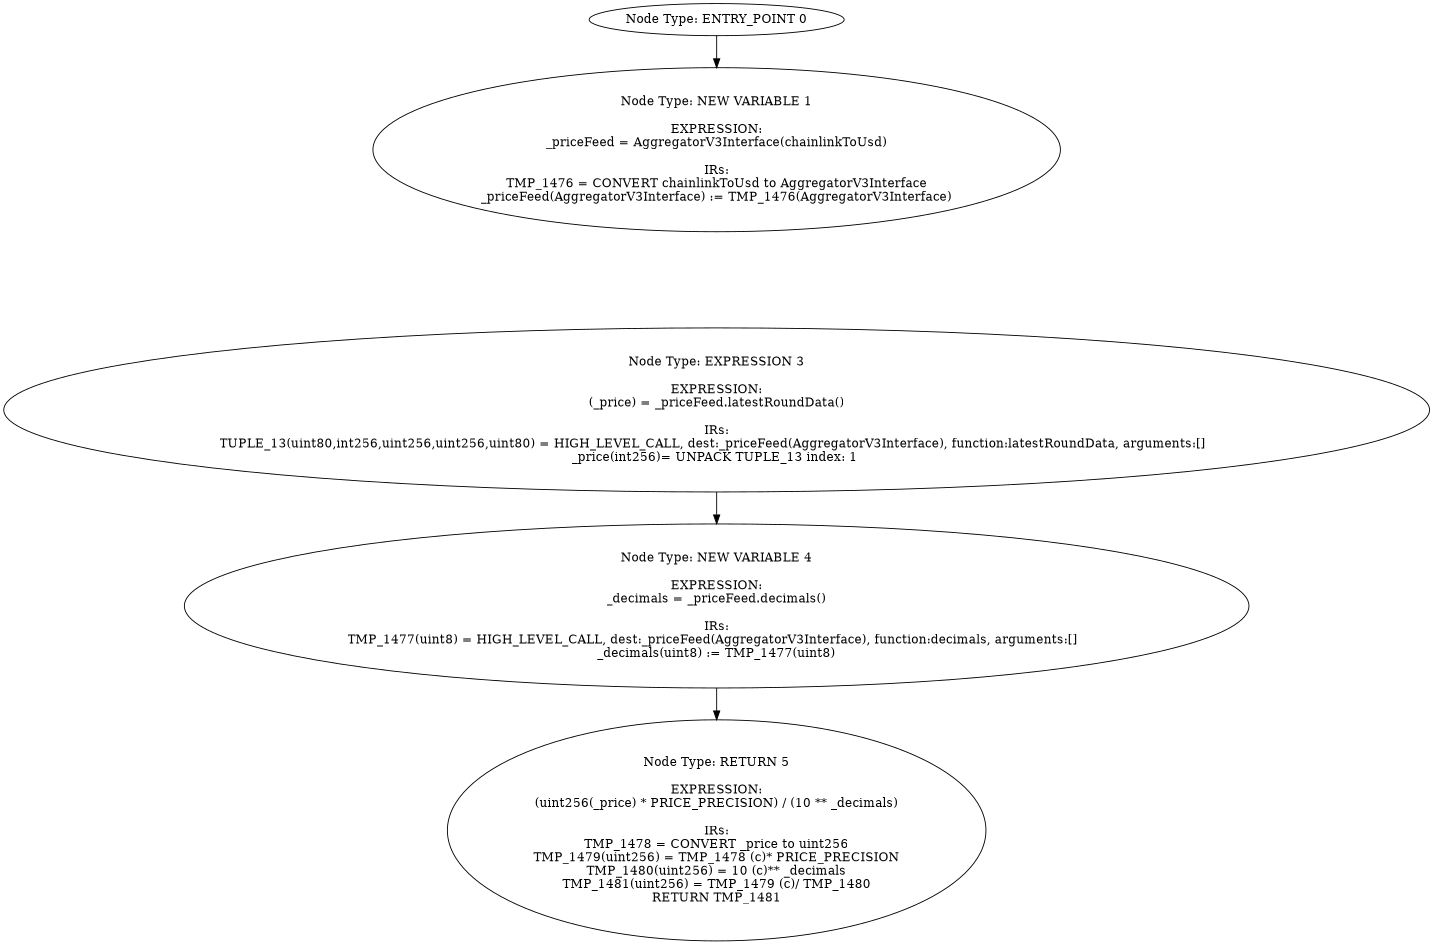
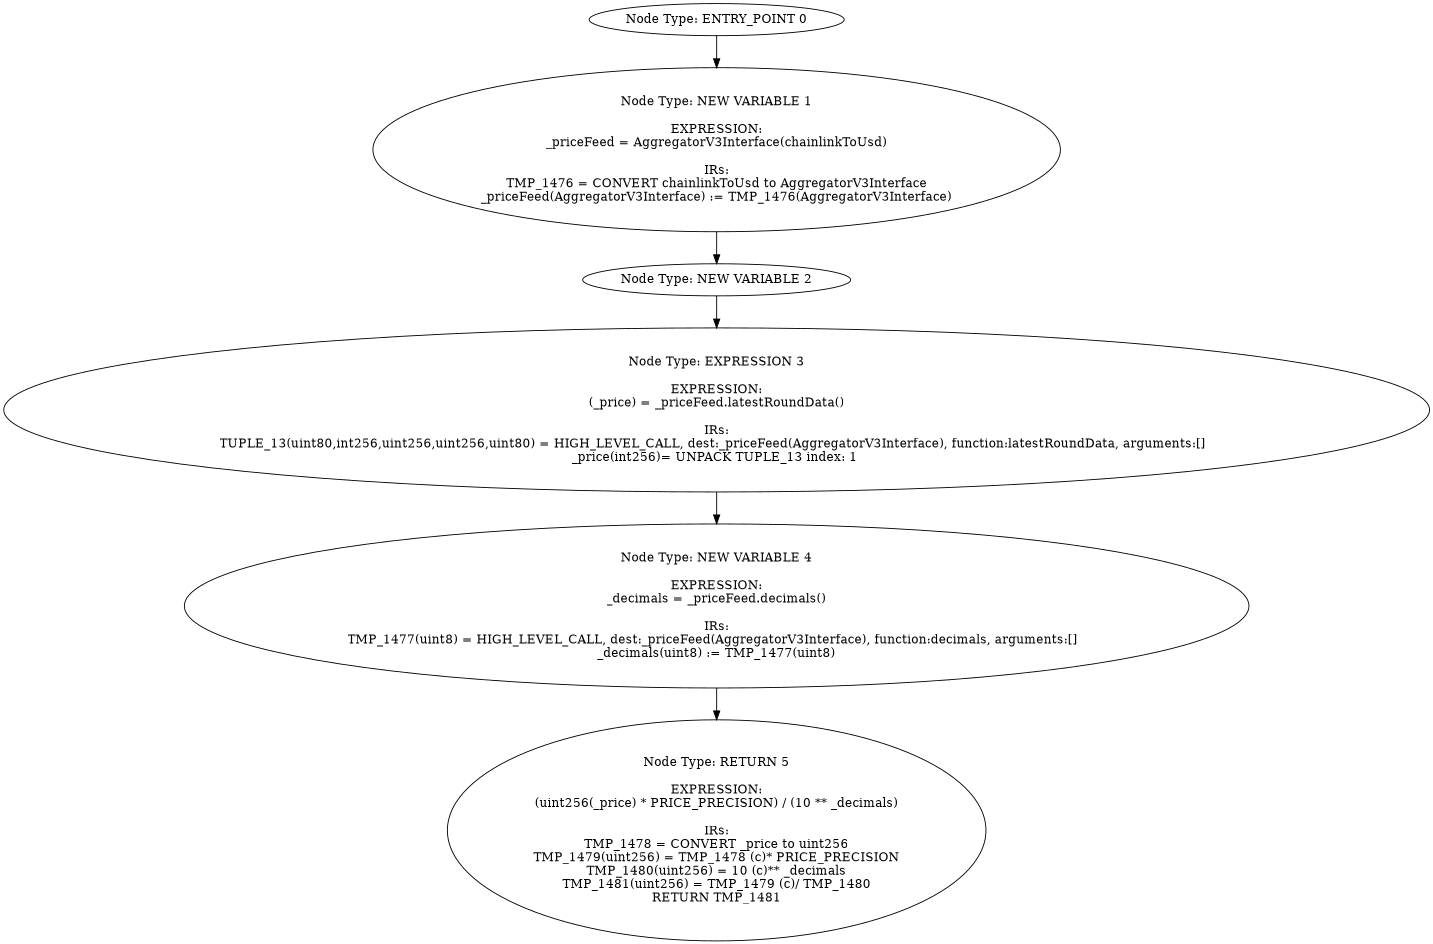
none -> (717, 280)
